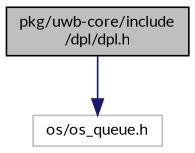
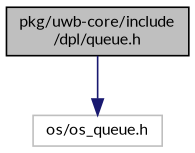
(98, 31) -> (98, 31)
